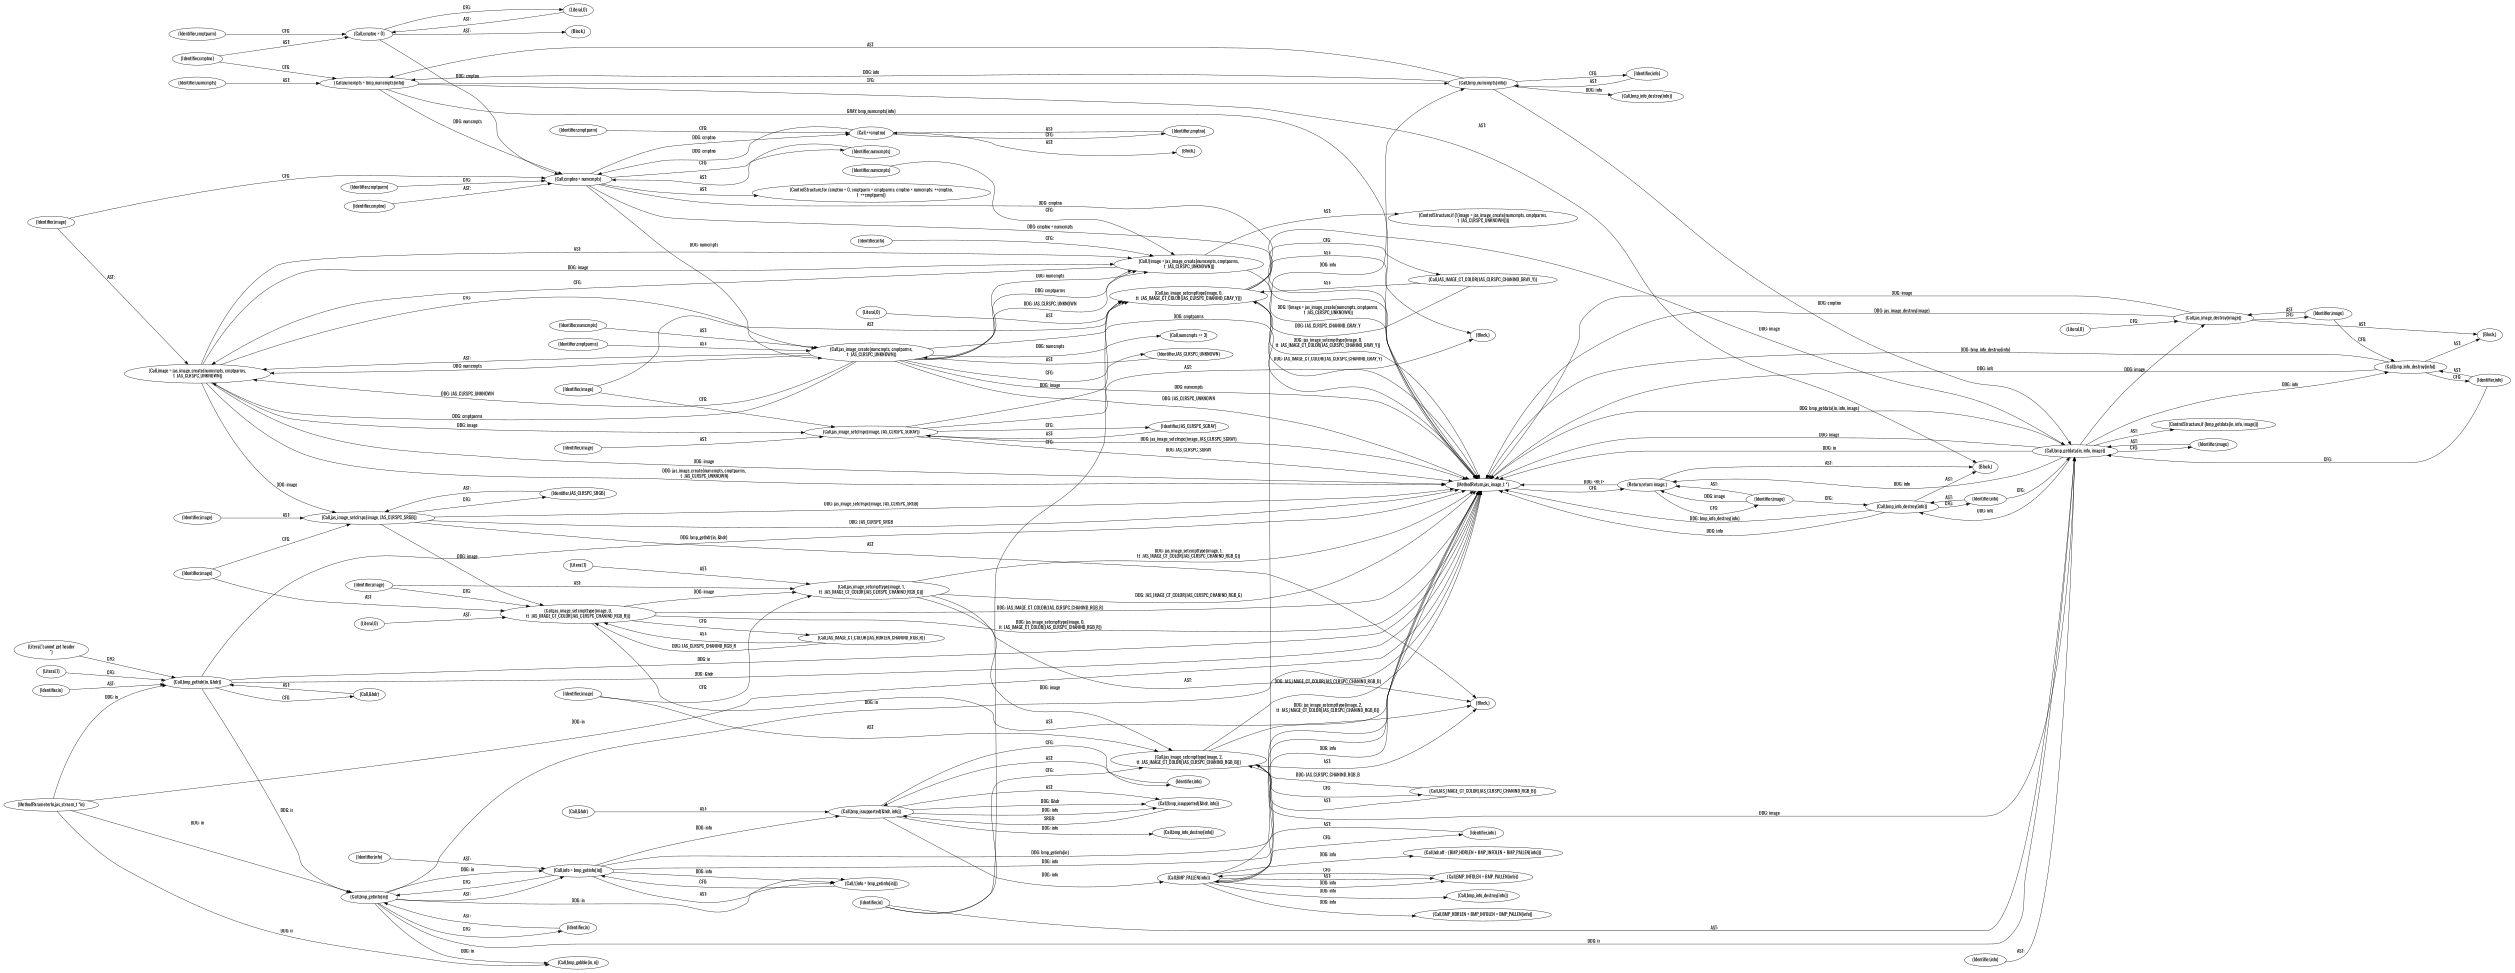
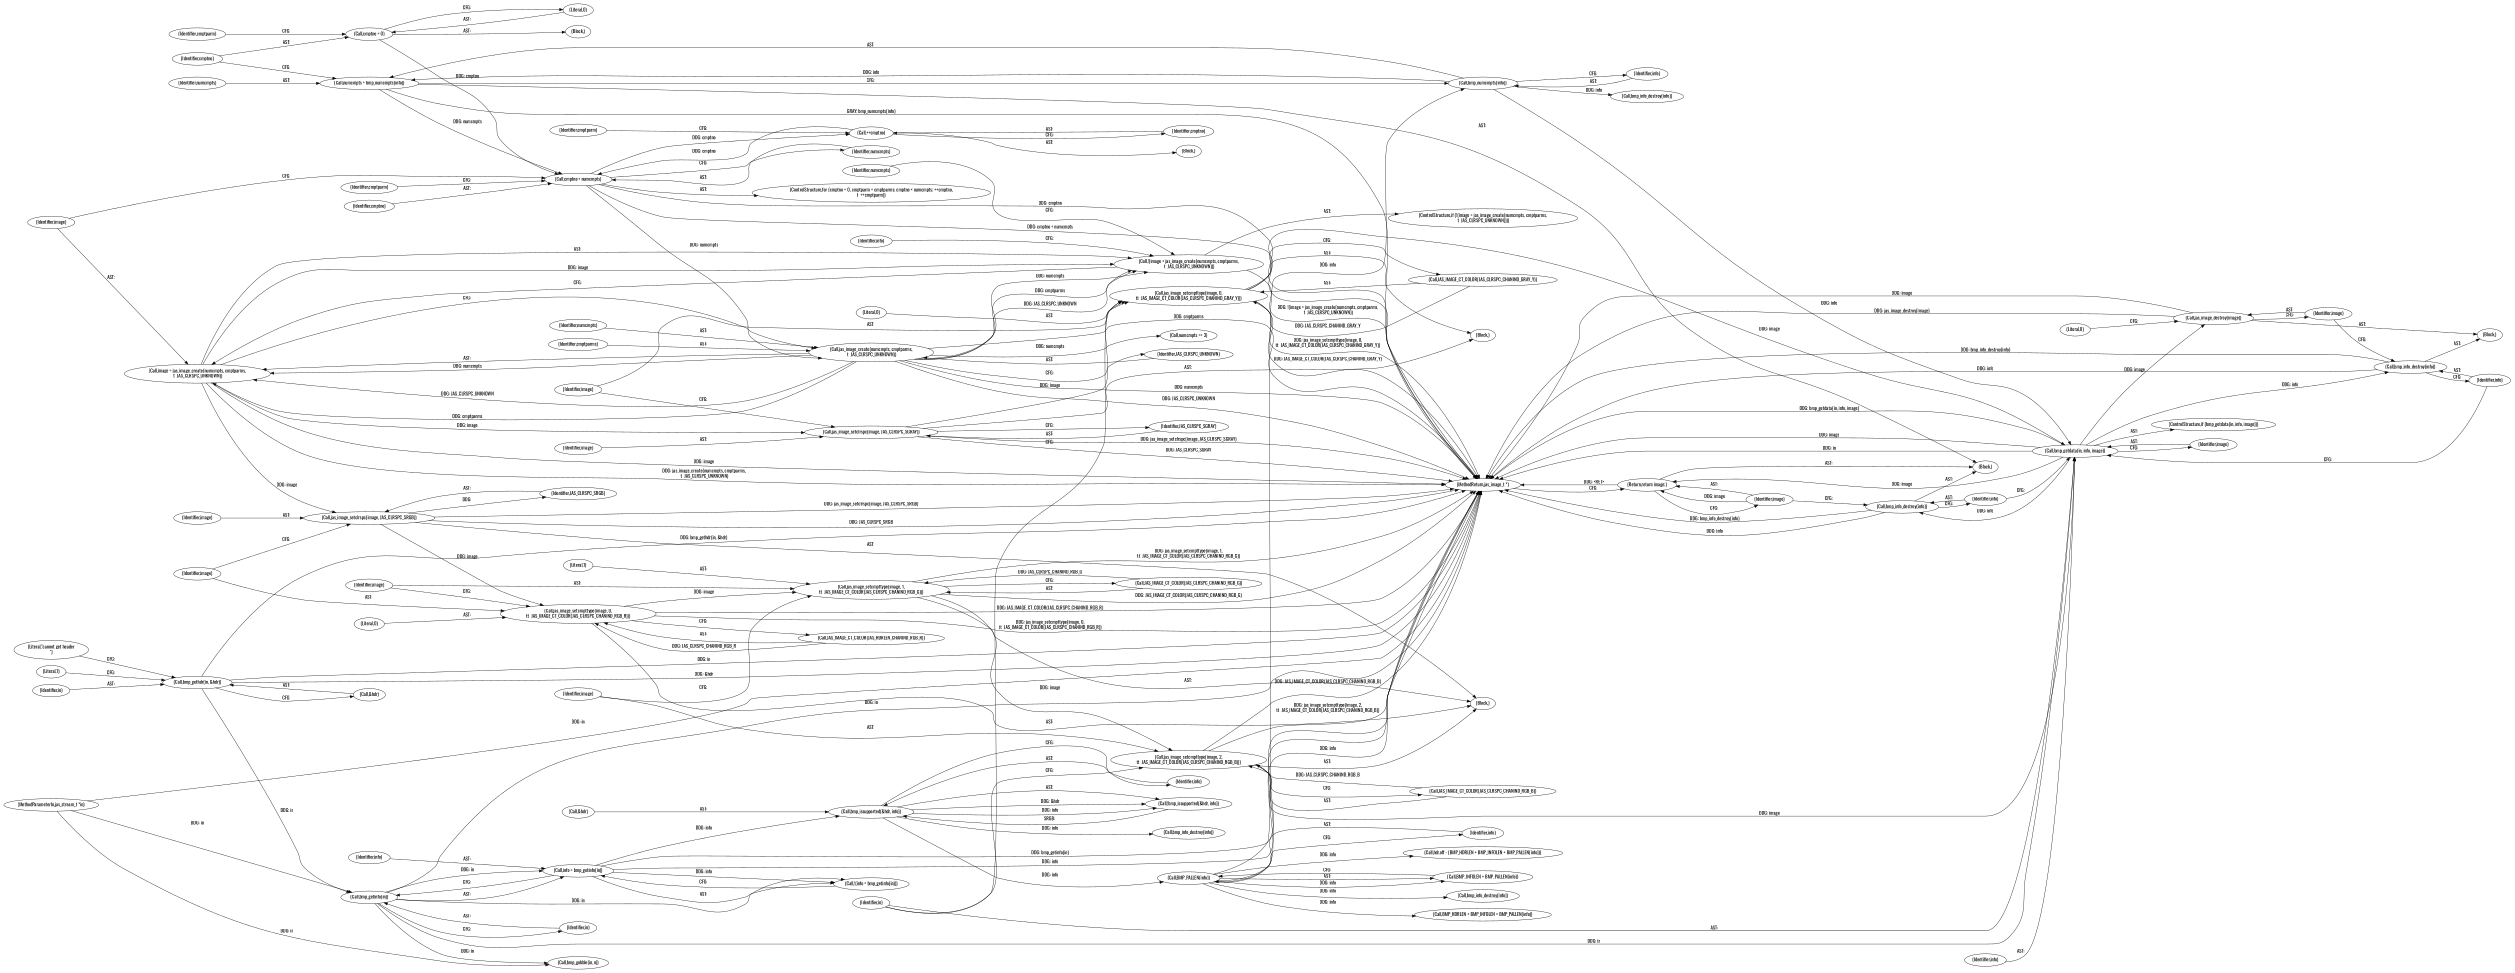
(1829, 303) -> (1829, 303)
(1902, 484) -> (1902, 484)
(468, 500) -> (468, 500)
none -> (1189, 584)
(90, 724) -> none
